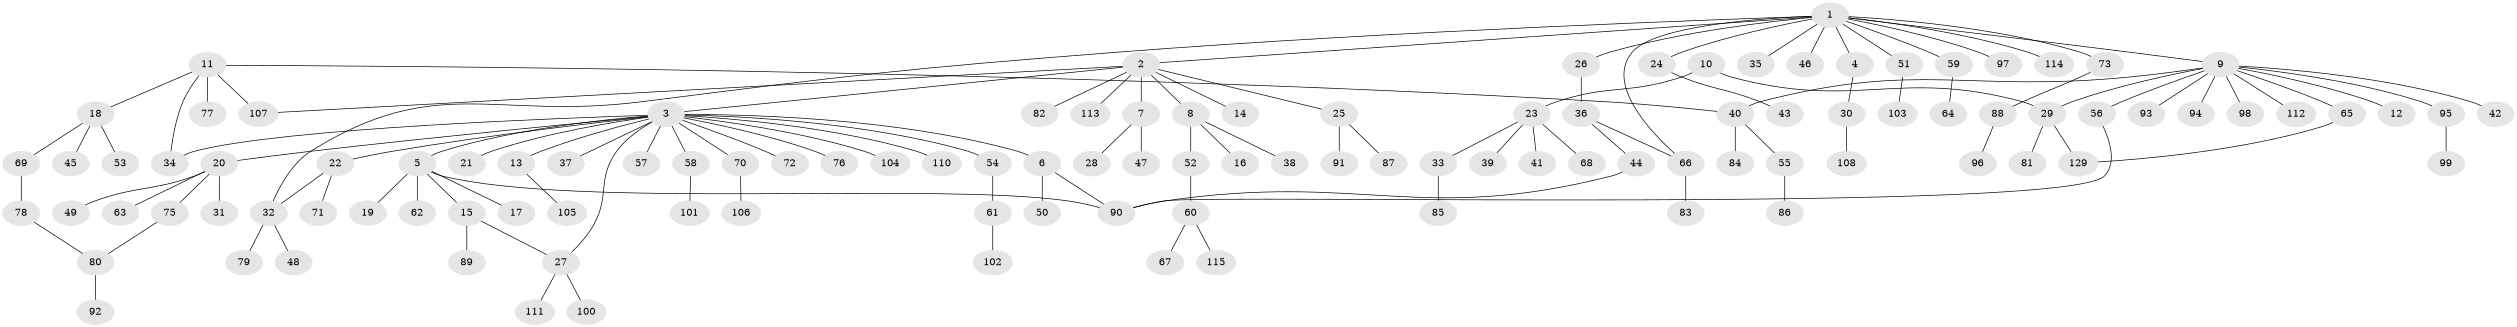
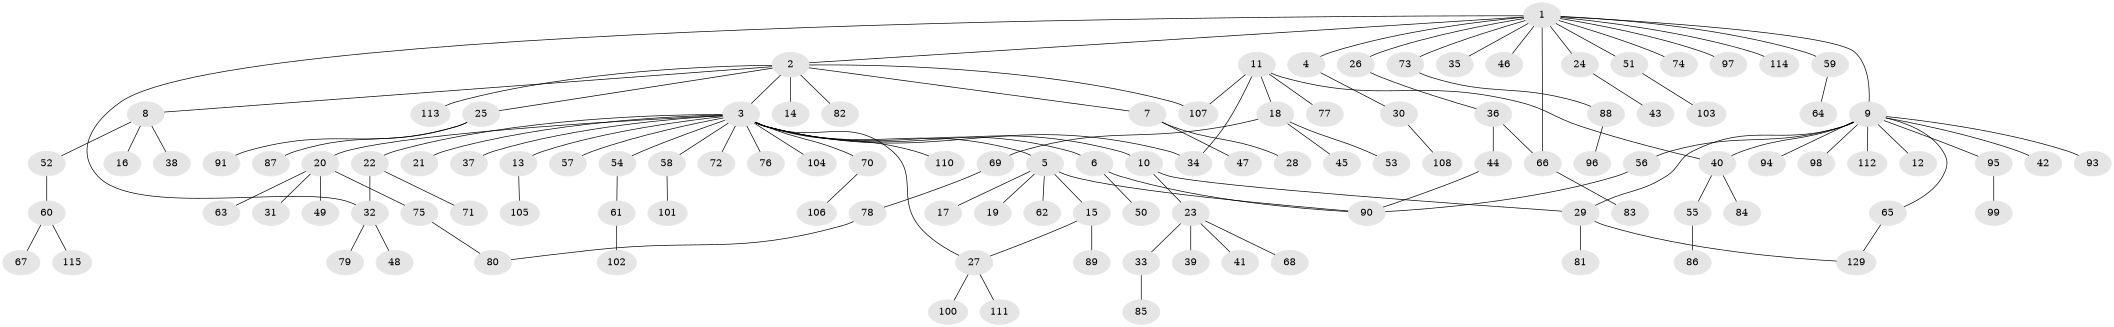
none -> (1679, 65)
none -> (943, 139)
(96, 312) -> none
